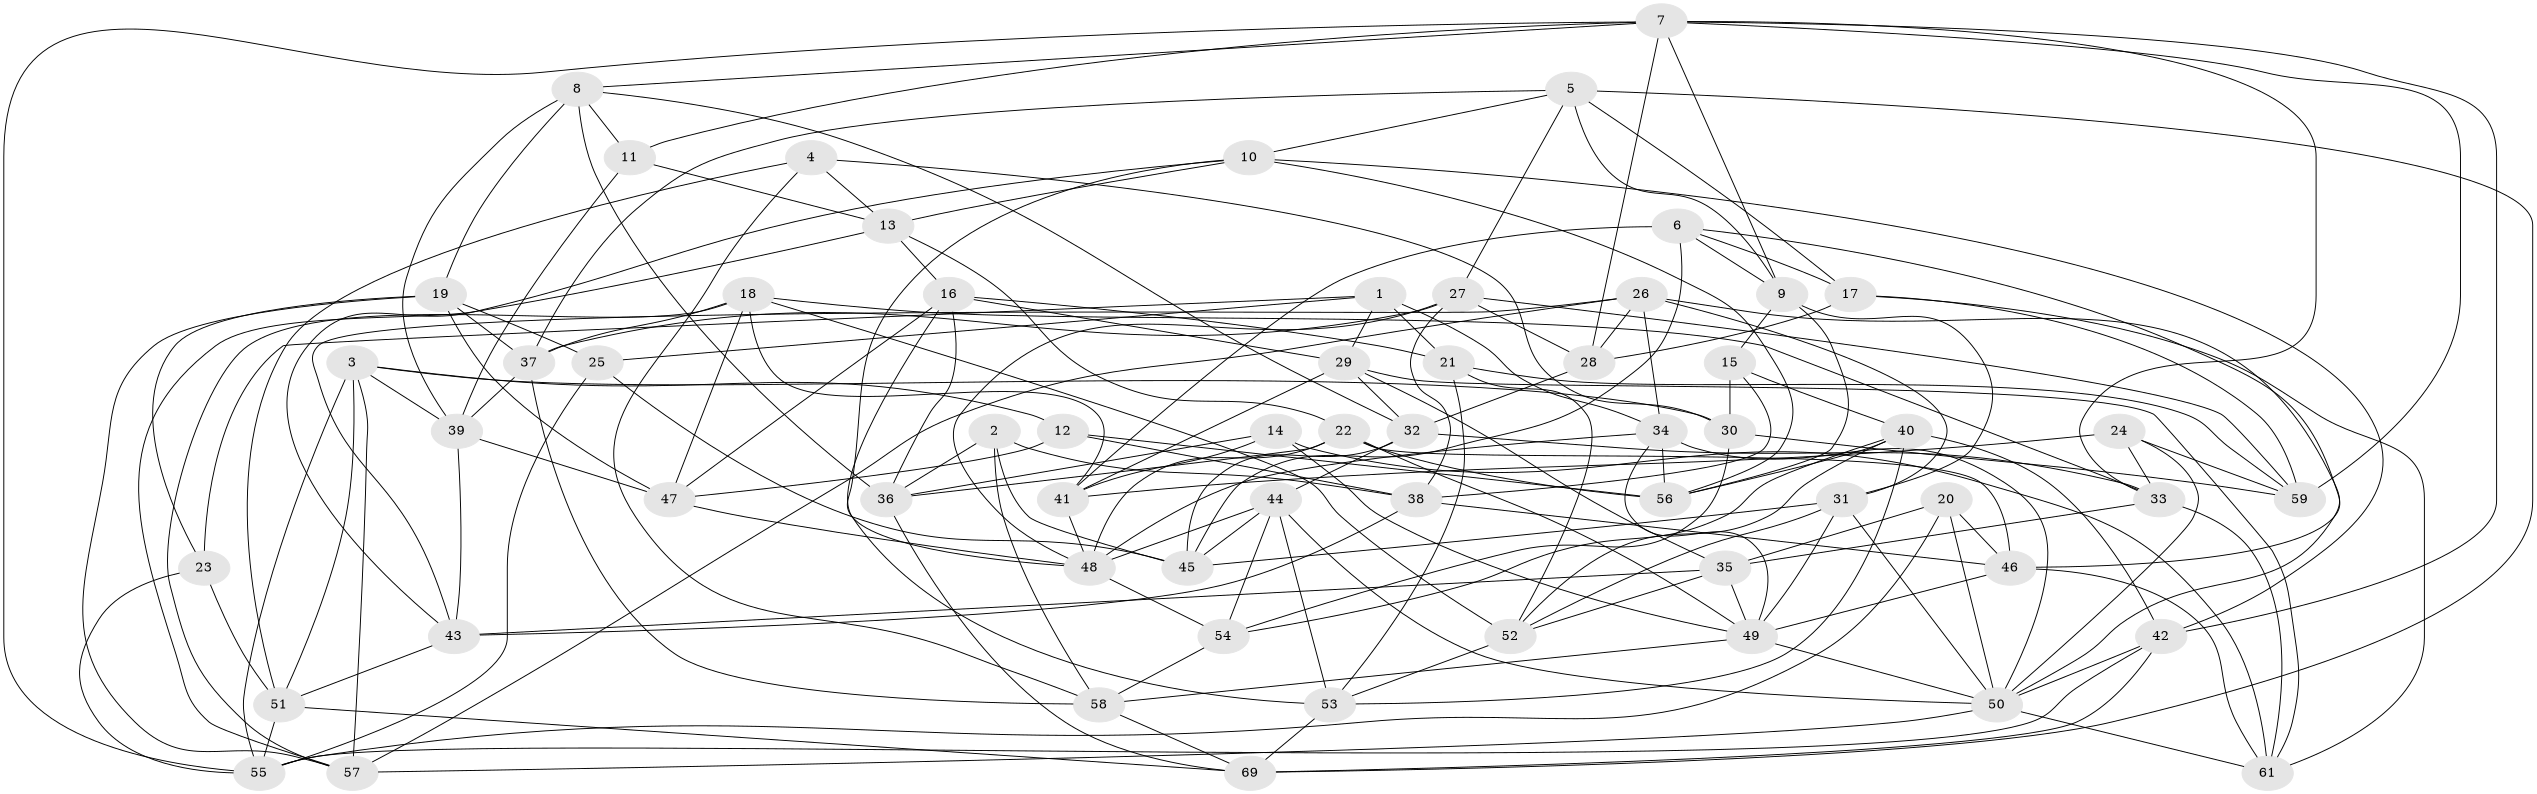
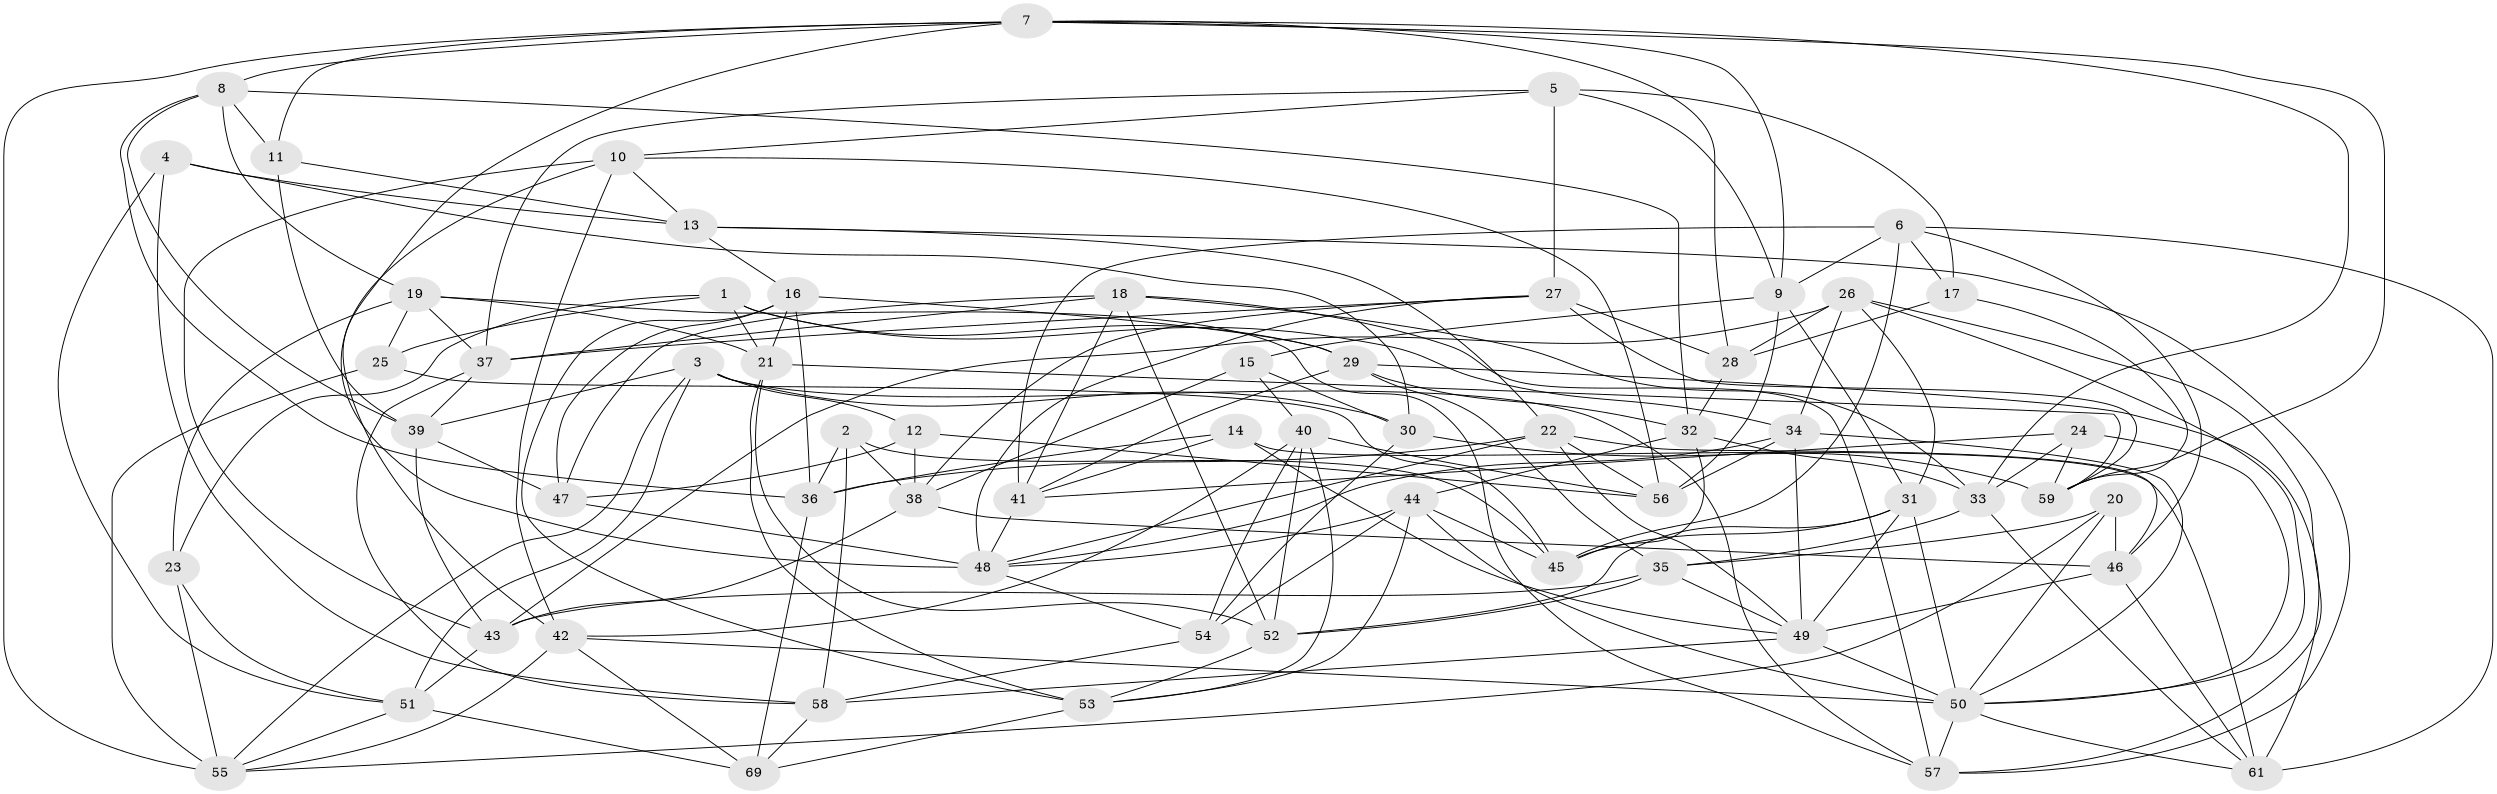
(529, 411) -> (603, 316)
(2325, 419) -> (2479, 334)
(2515, 548) -> none
